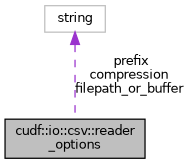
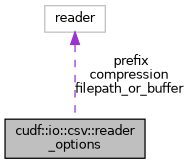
(75, 19) -> (75, 19)
